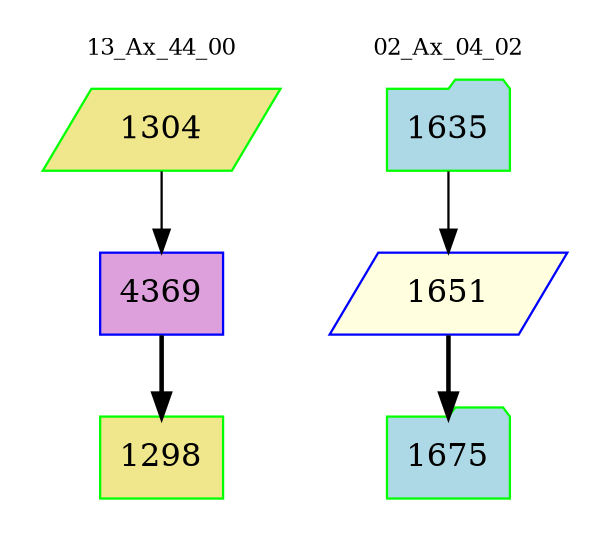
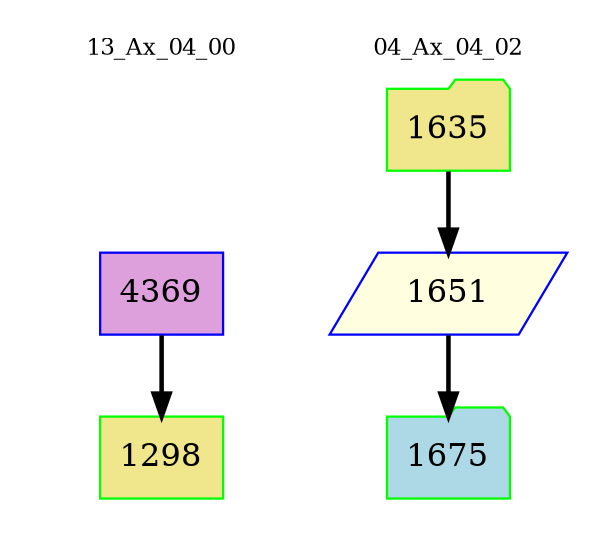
(162, 49) -> (162, 49)
(448, 49) -> (448, 49)
(162, 130) -> none
(448, 130) -> (448, 130)
(448, 201) -> (448, 201)
